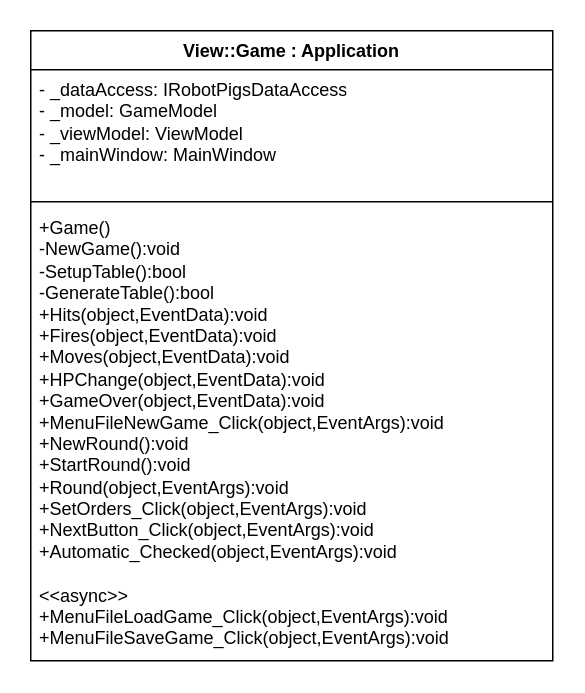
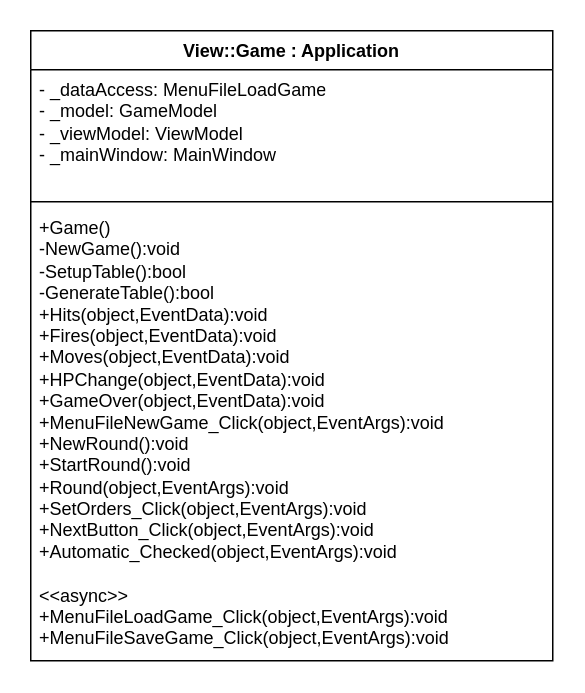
(207, 123) -> (184, 123)
